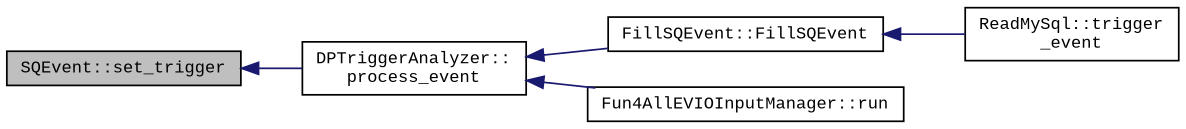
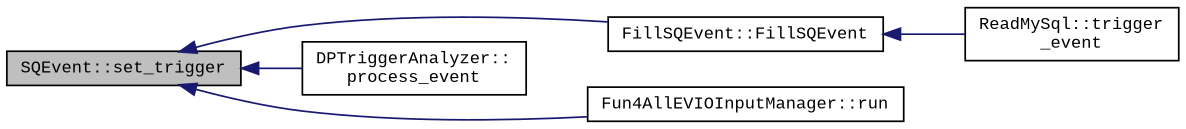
(576, 52) -> (401, 18)
(570, 85) -> (390, 118)
